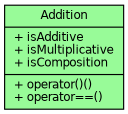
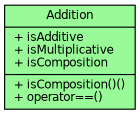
(53, 85) -> (70, 85)
